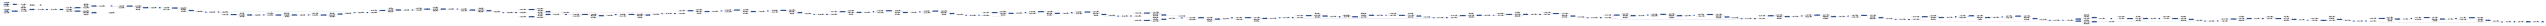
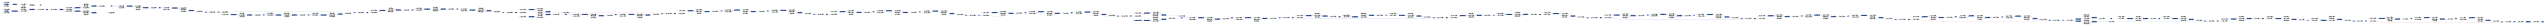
(1138, 20) -> (1138, 20)
